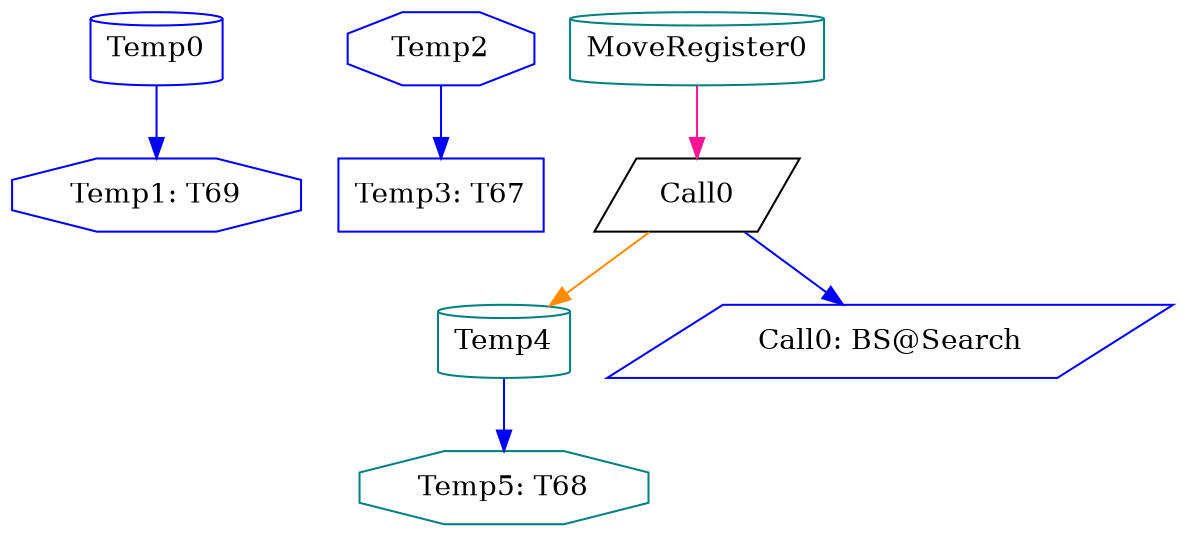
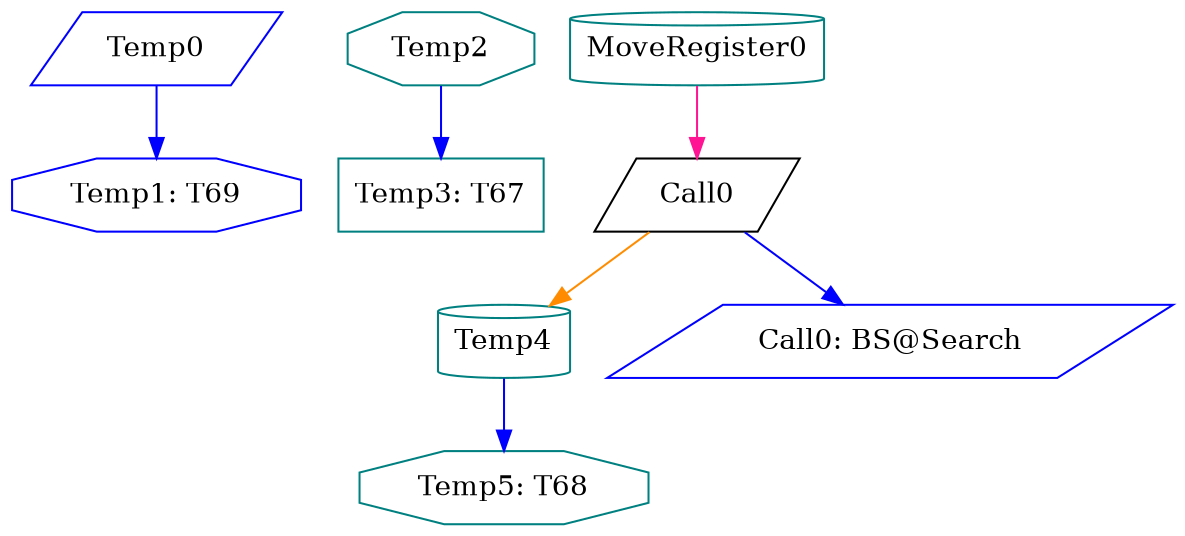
(157, 49) -> (157, 49)
(441, 49) -> (441, 49)
(441, 195) -> (441, 195)
